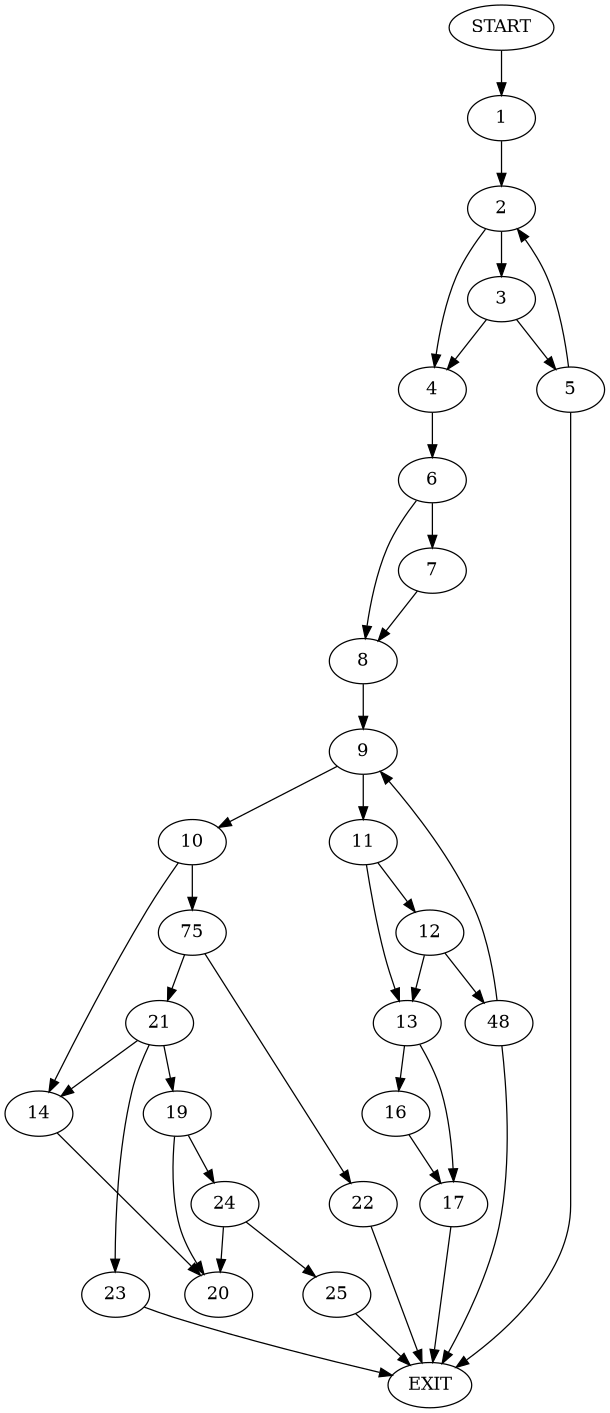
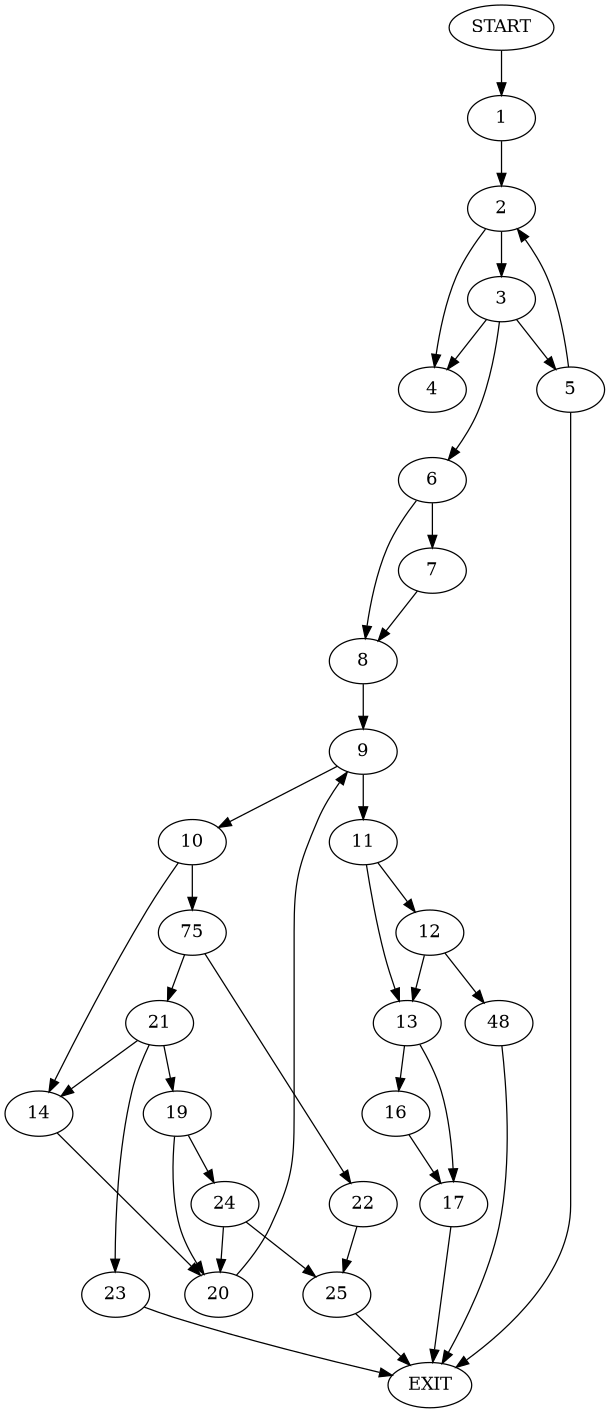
(432, 429) -> (486, 389)
(461, 882) -> (294, 1031)
(394, 1288) -> (352, 1243)
